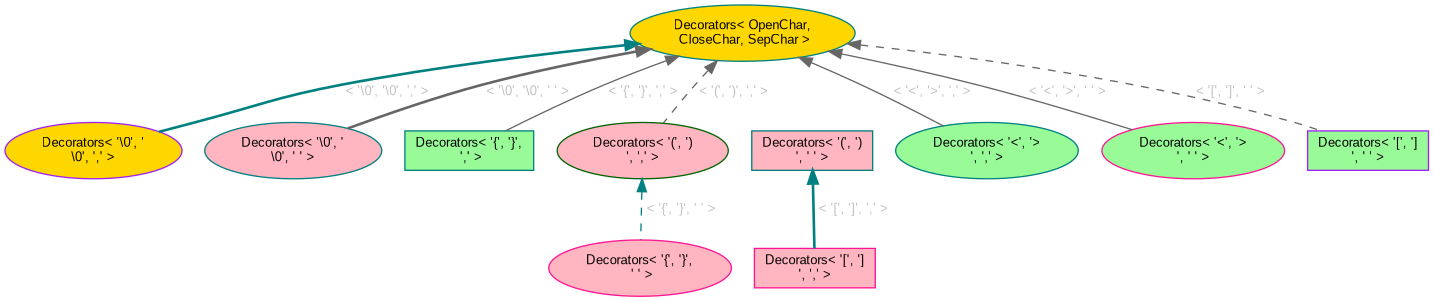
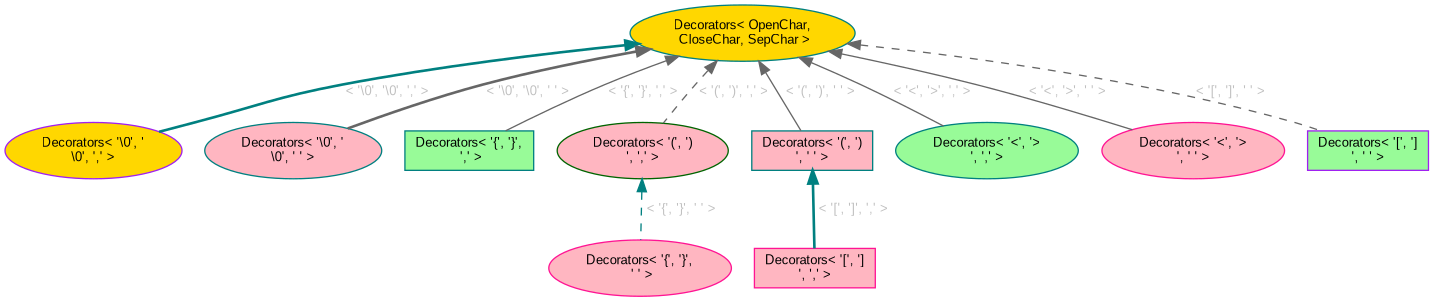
none -> (783, 102)
(1193, 151) -> (1193, 151)
